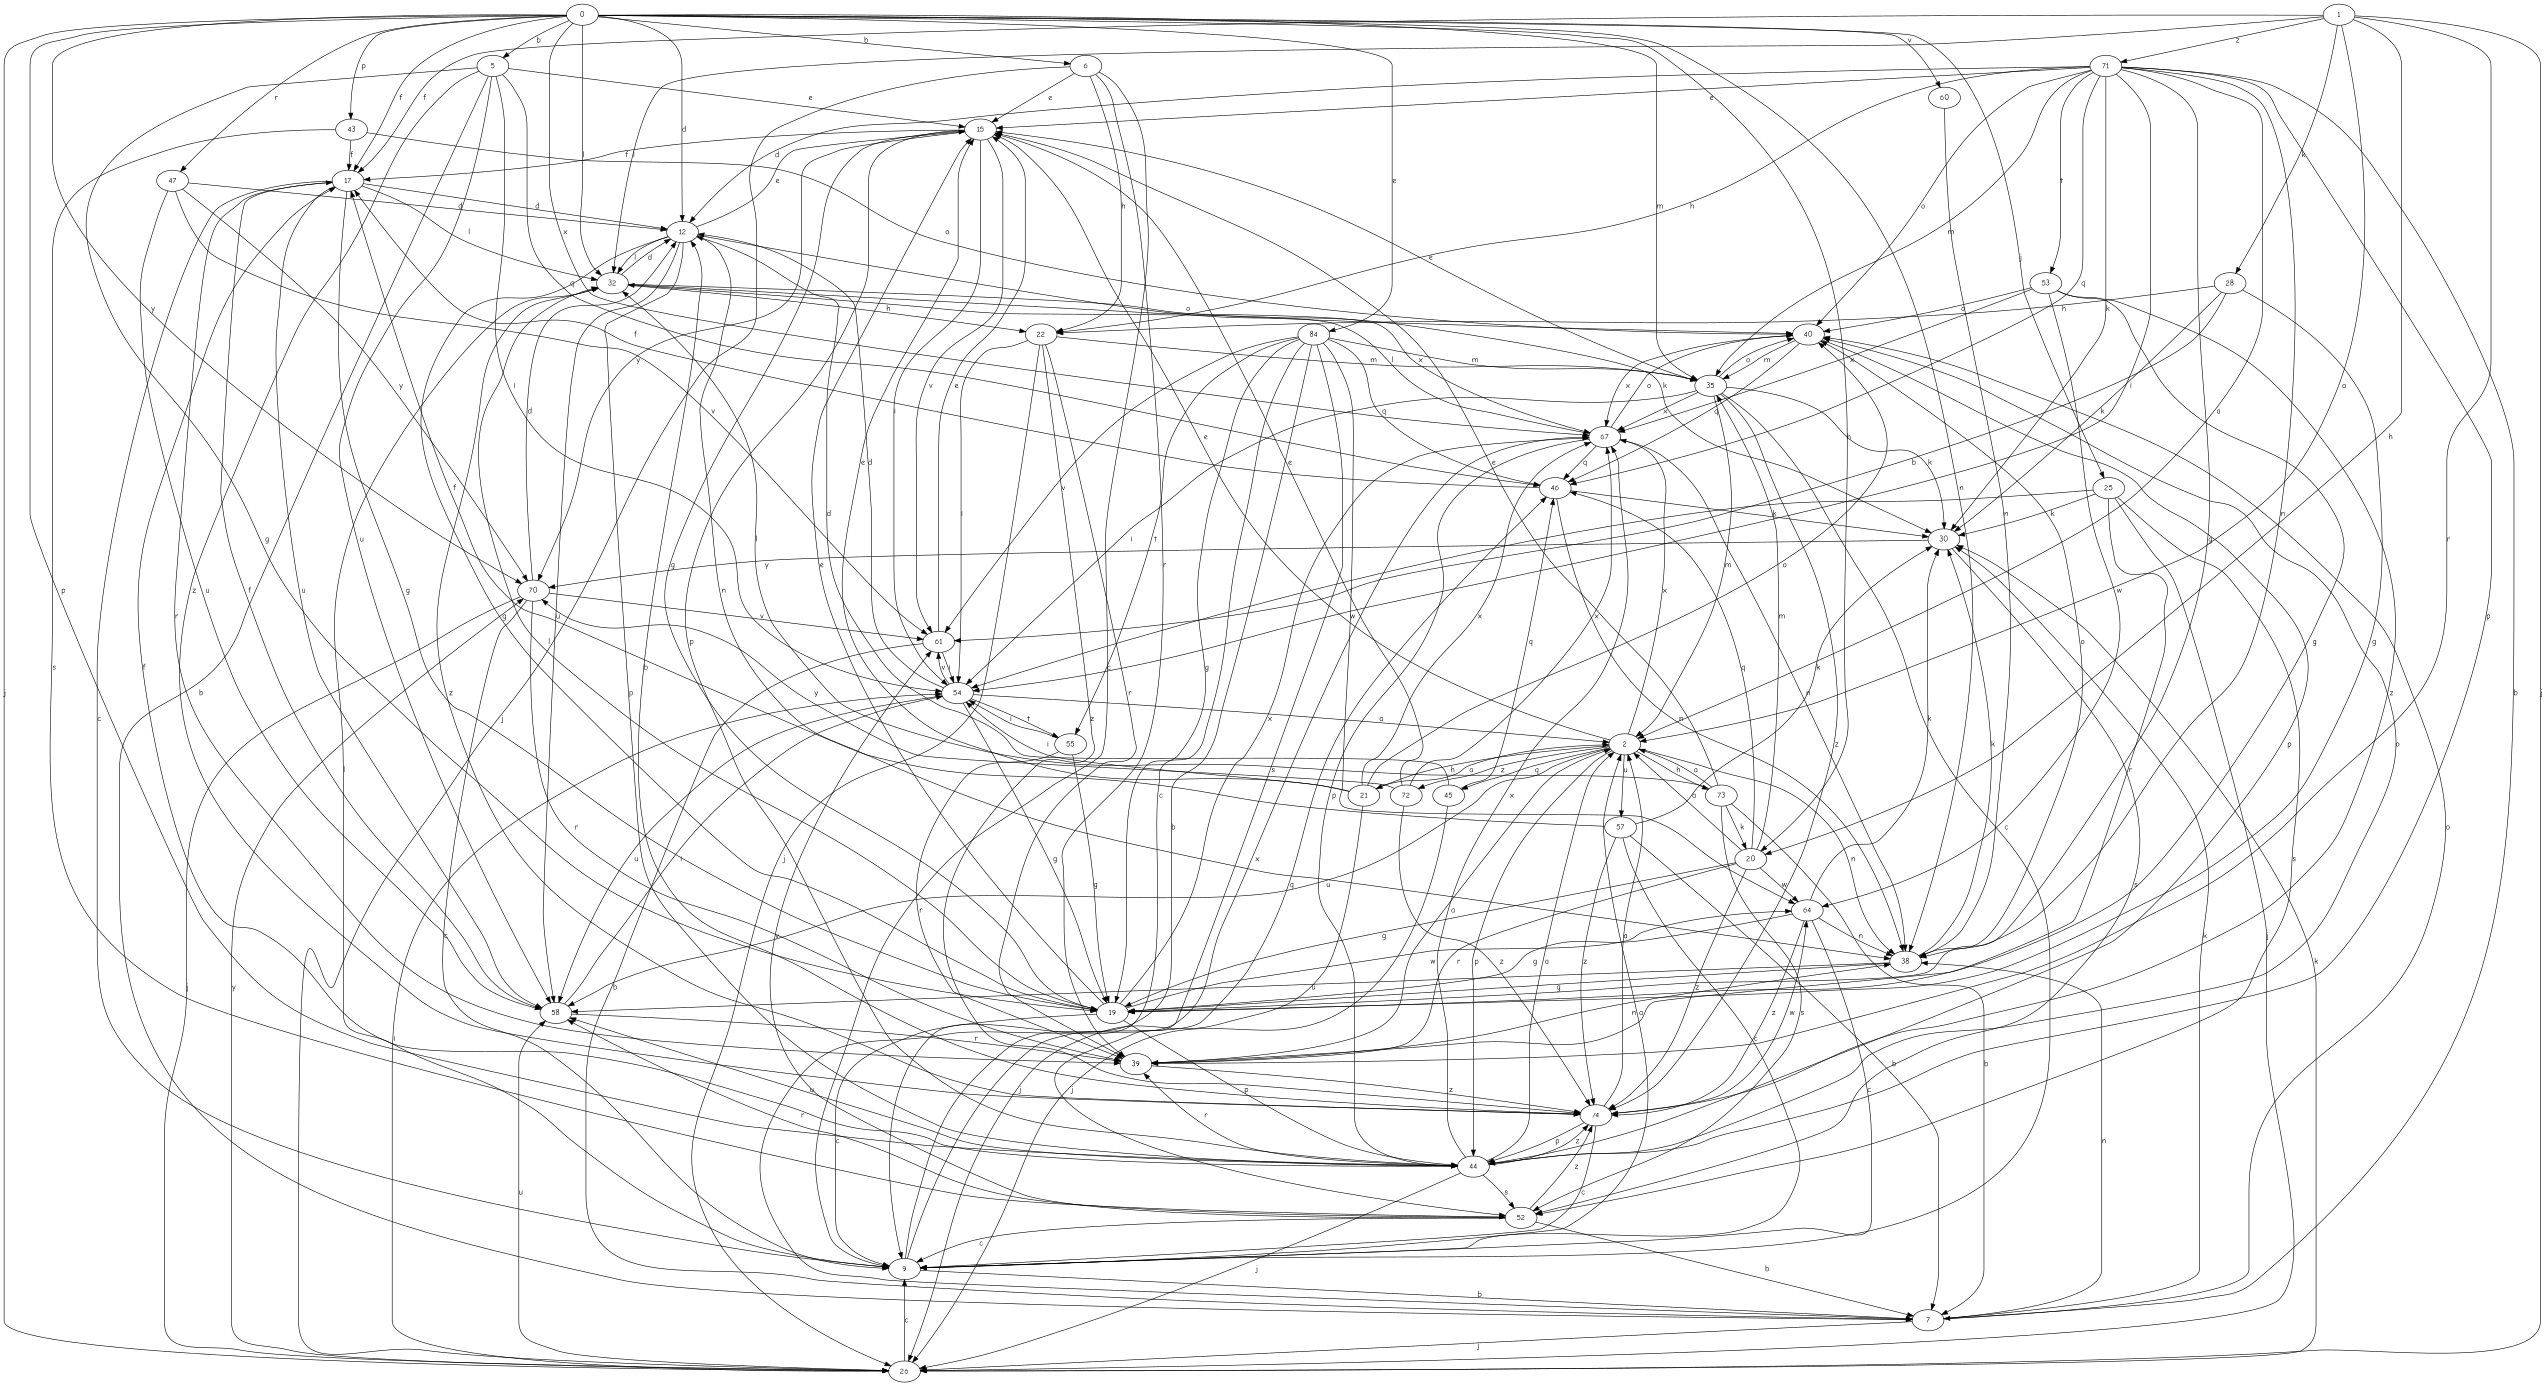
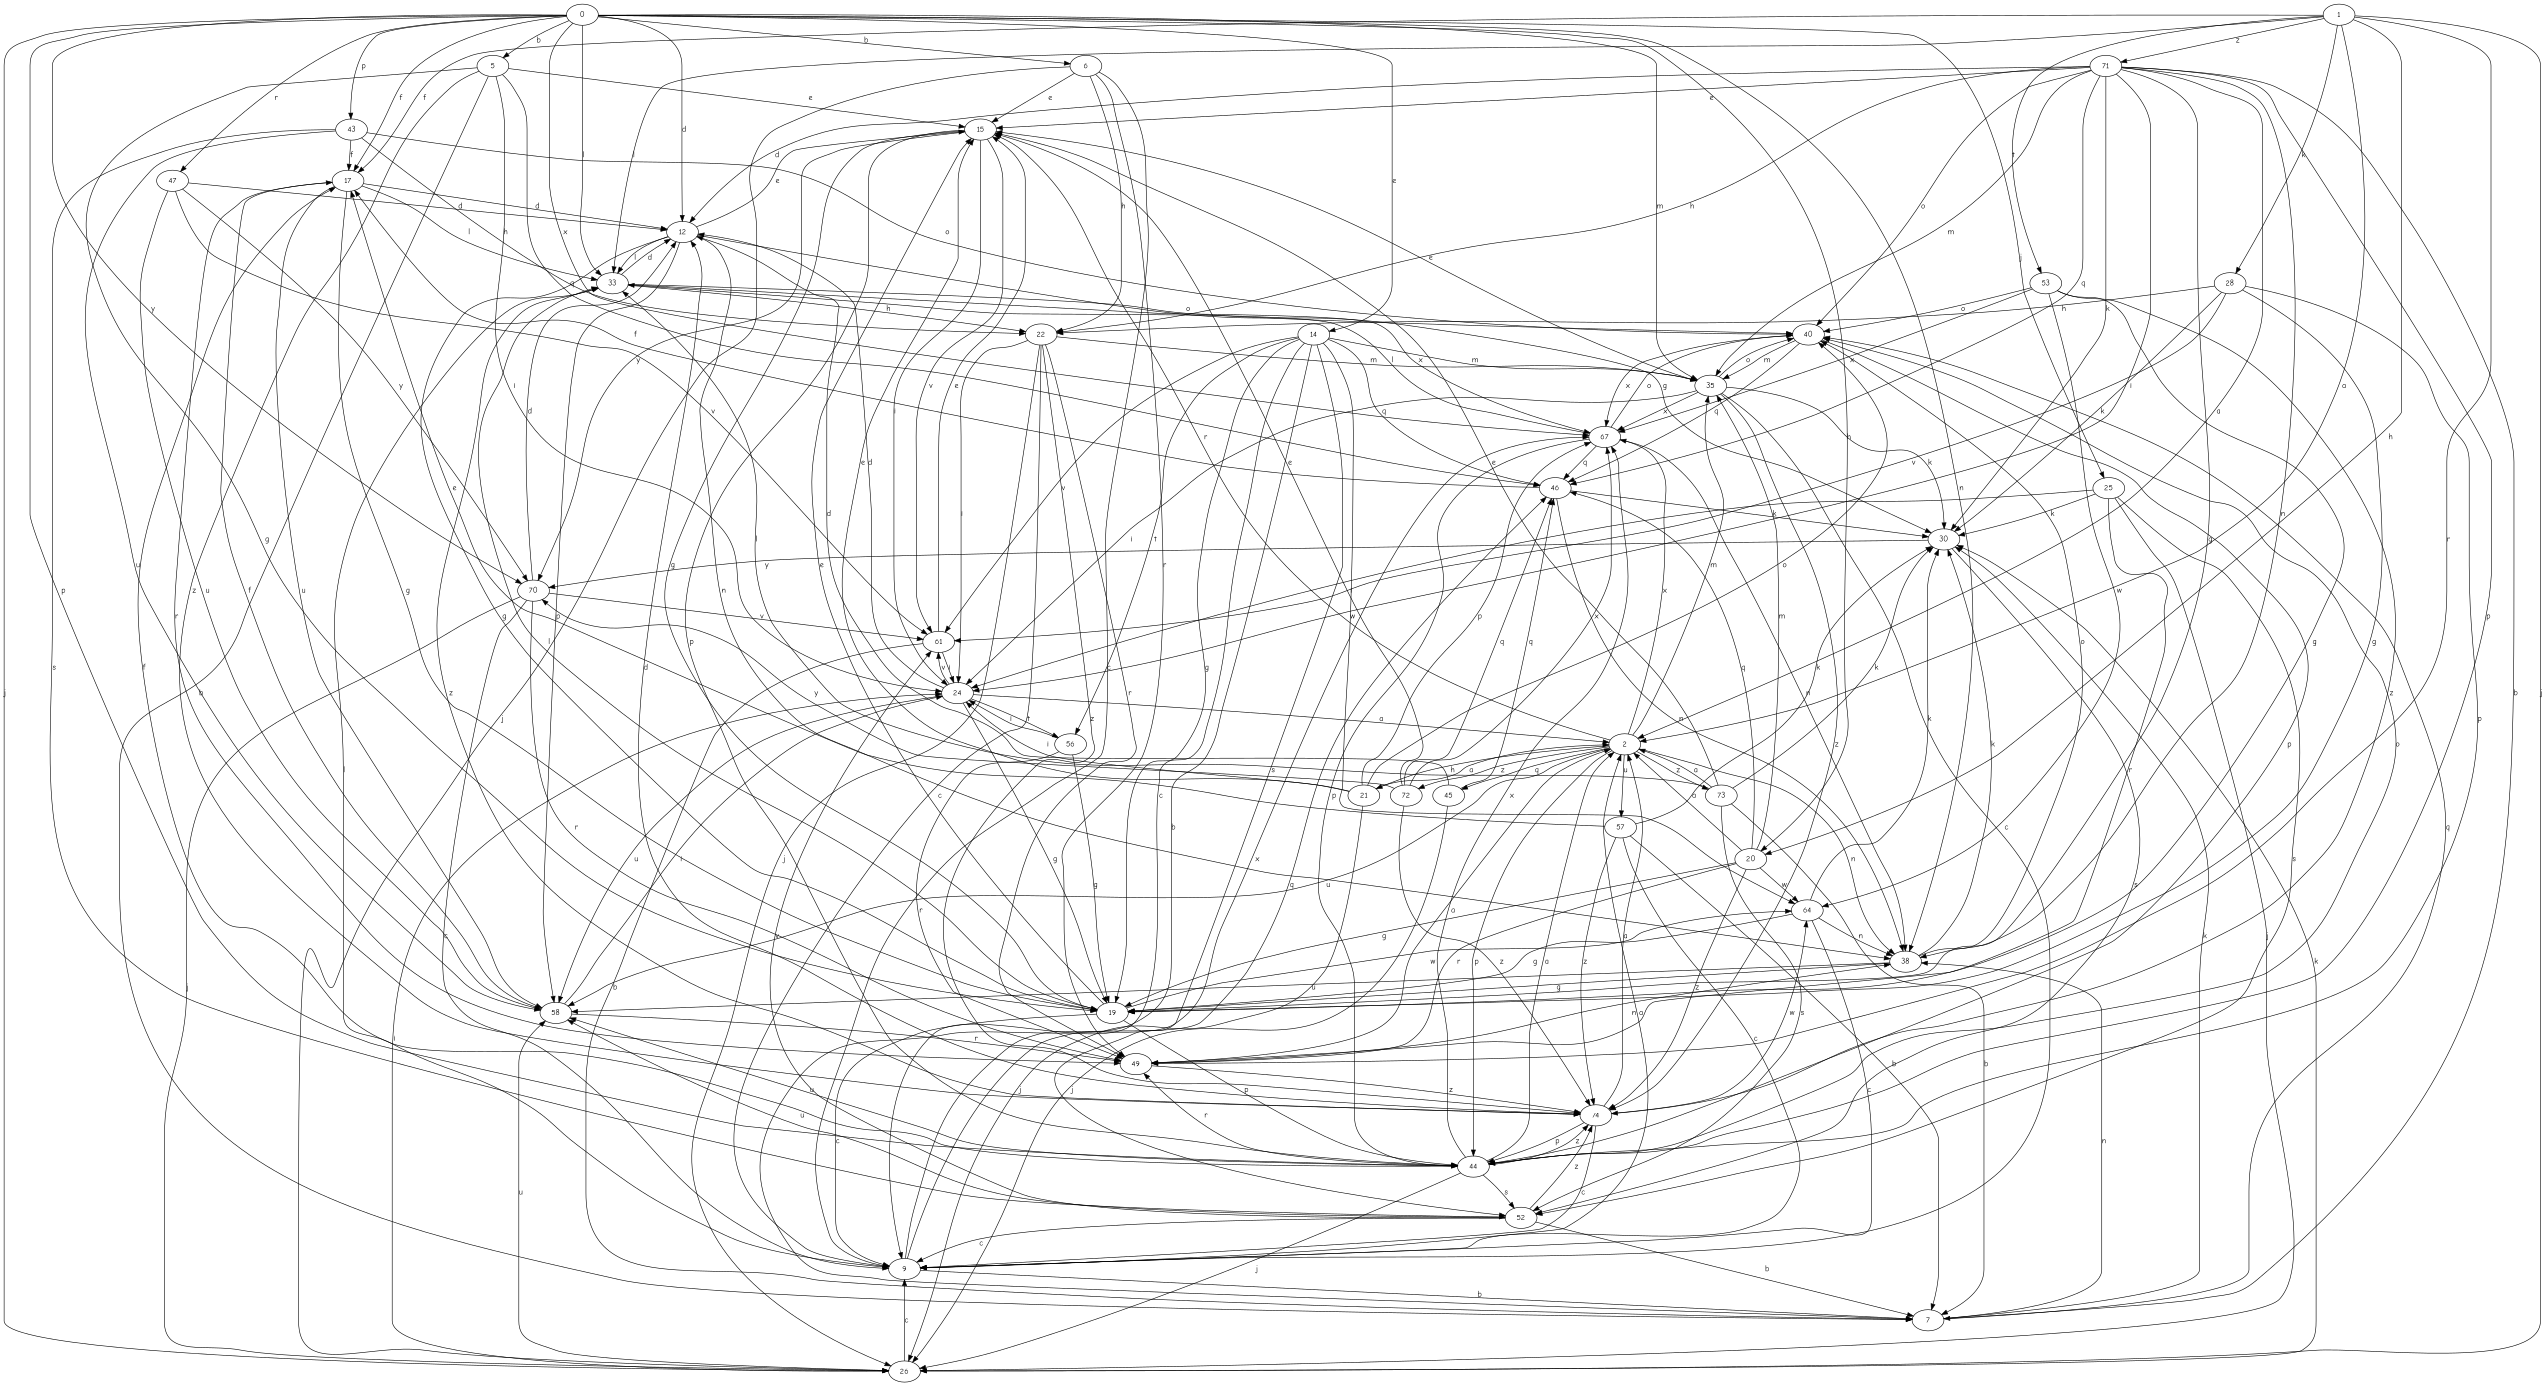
(1945, 98) -> none
(666, 146) -> none
(2061, 164) -> (2079, 54)
(612, 283) -> (612, 283)
none -> (683, 312)
(1314, 334) -> (1314, 334)
(1665, 386) -> (1665, 386)
(1206, 437) -> (1206, 437)
(1914, 463) -> (1914, 463)
(455, 488) -> (455, 488)
(357, 538) -> (135, 568)
(1723, 574) -> (1709, 566)
(558, 616) -> (558, 616)
(1480, 616) -> (1480, 616)
(1289, 644) -> none
none -> (1489, 659)
(646, 668) -> (646, 668)
(958, 693) -> (958, 693)
(1071, 744) -> (1071, 744)
(1679, 770) -> (1679, 770)
(1735, 825) -> (1849, 694)
(2448, 827) -> (2448, 827)
(98, 962) -> (909, 818)
(716, 967) -> (2344, 990)
(1744, 1055) -> none
(1136, 1064) -> (1136, 1064)
(803, 1115) -> (803, 1115)
(231, 1237) -> none
(1419, 1346) -> none
